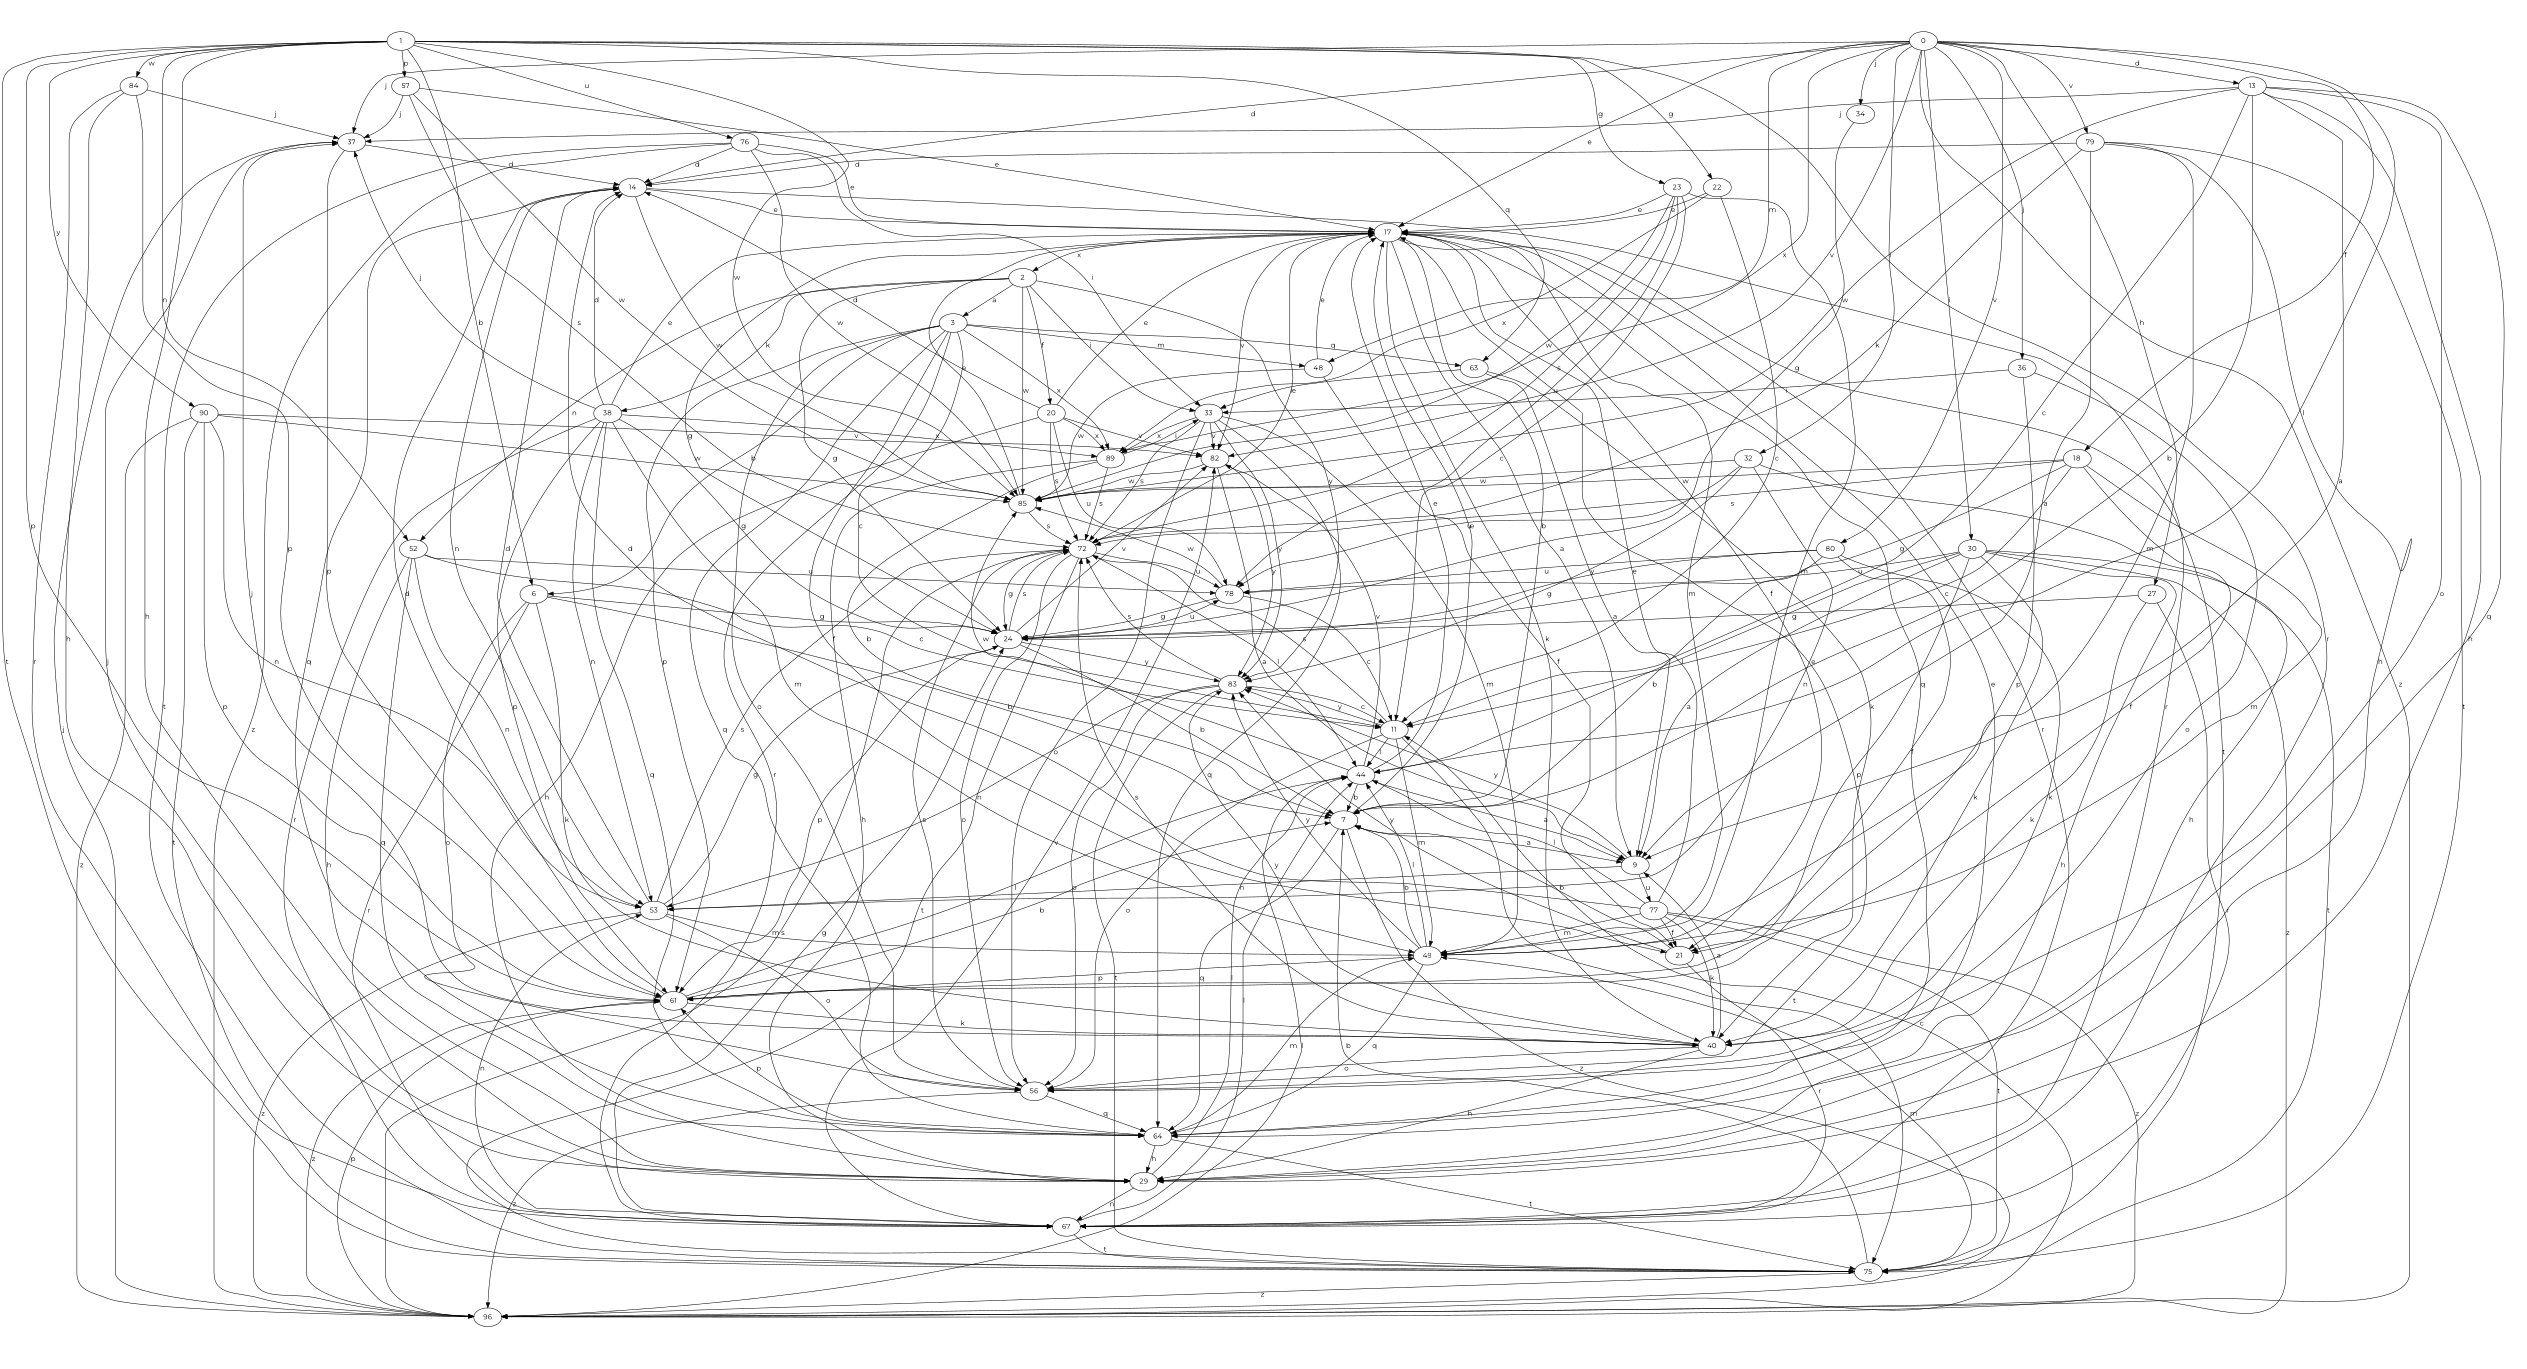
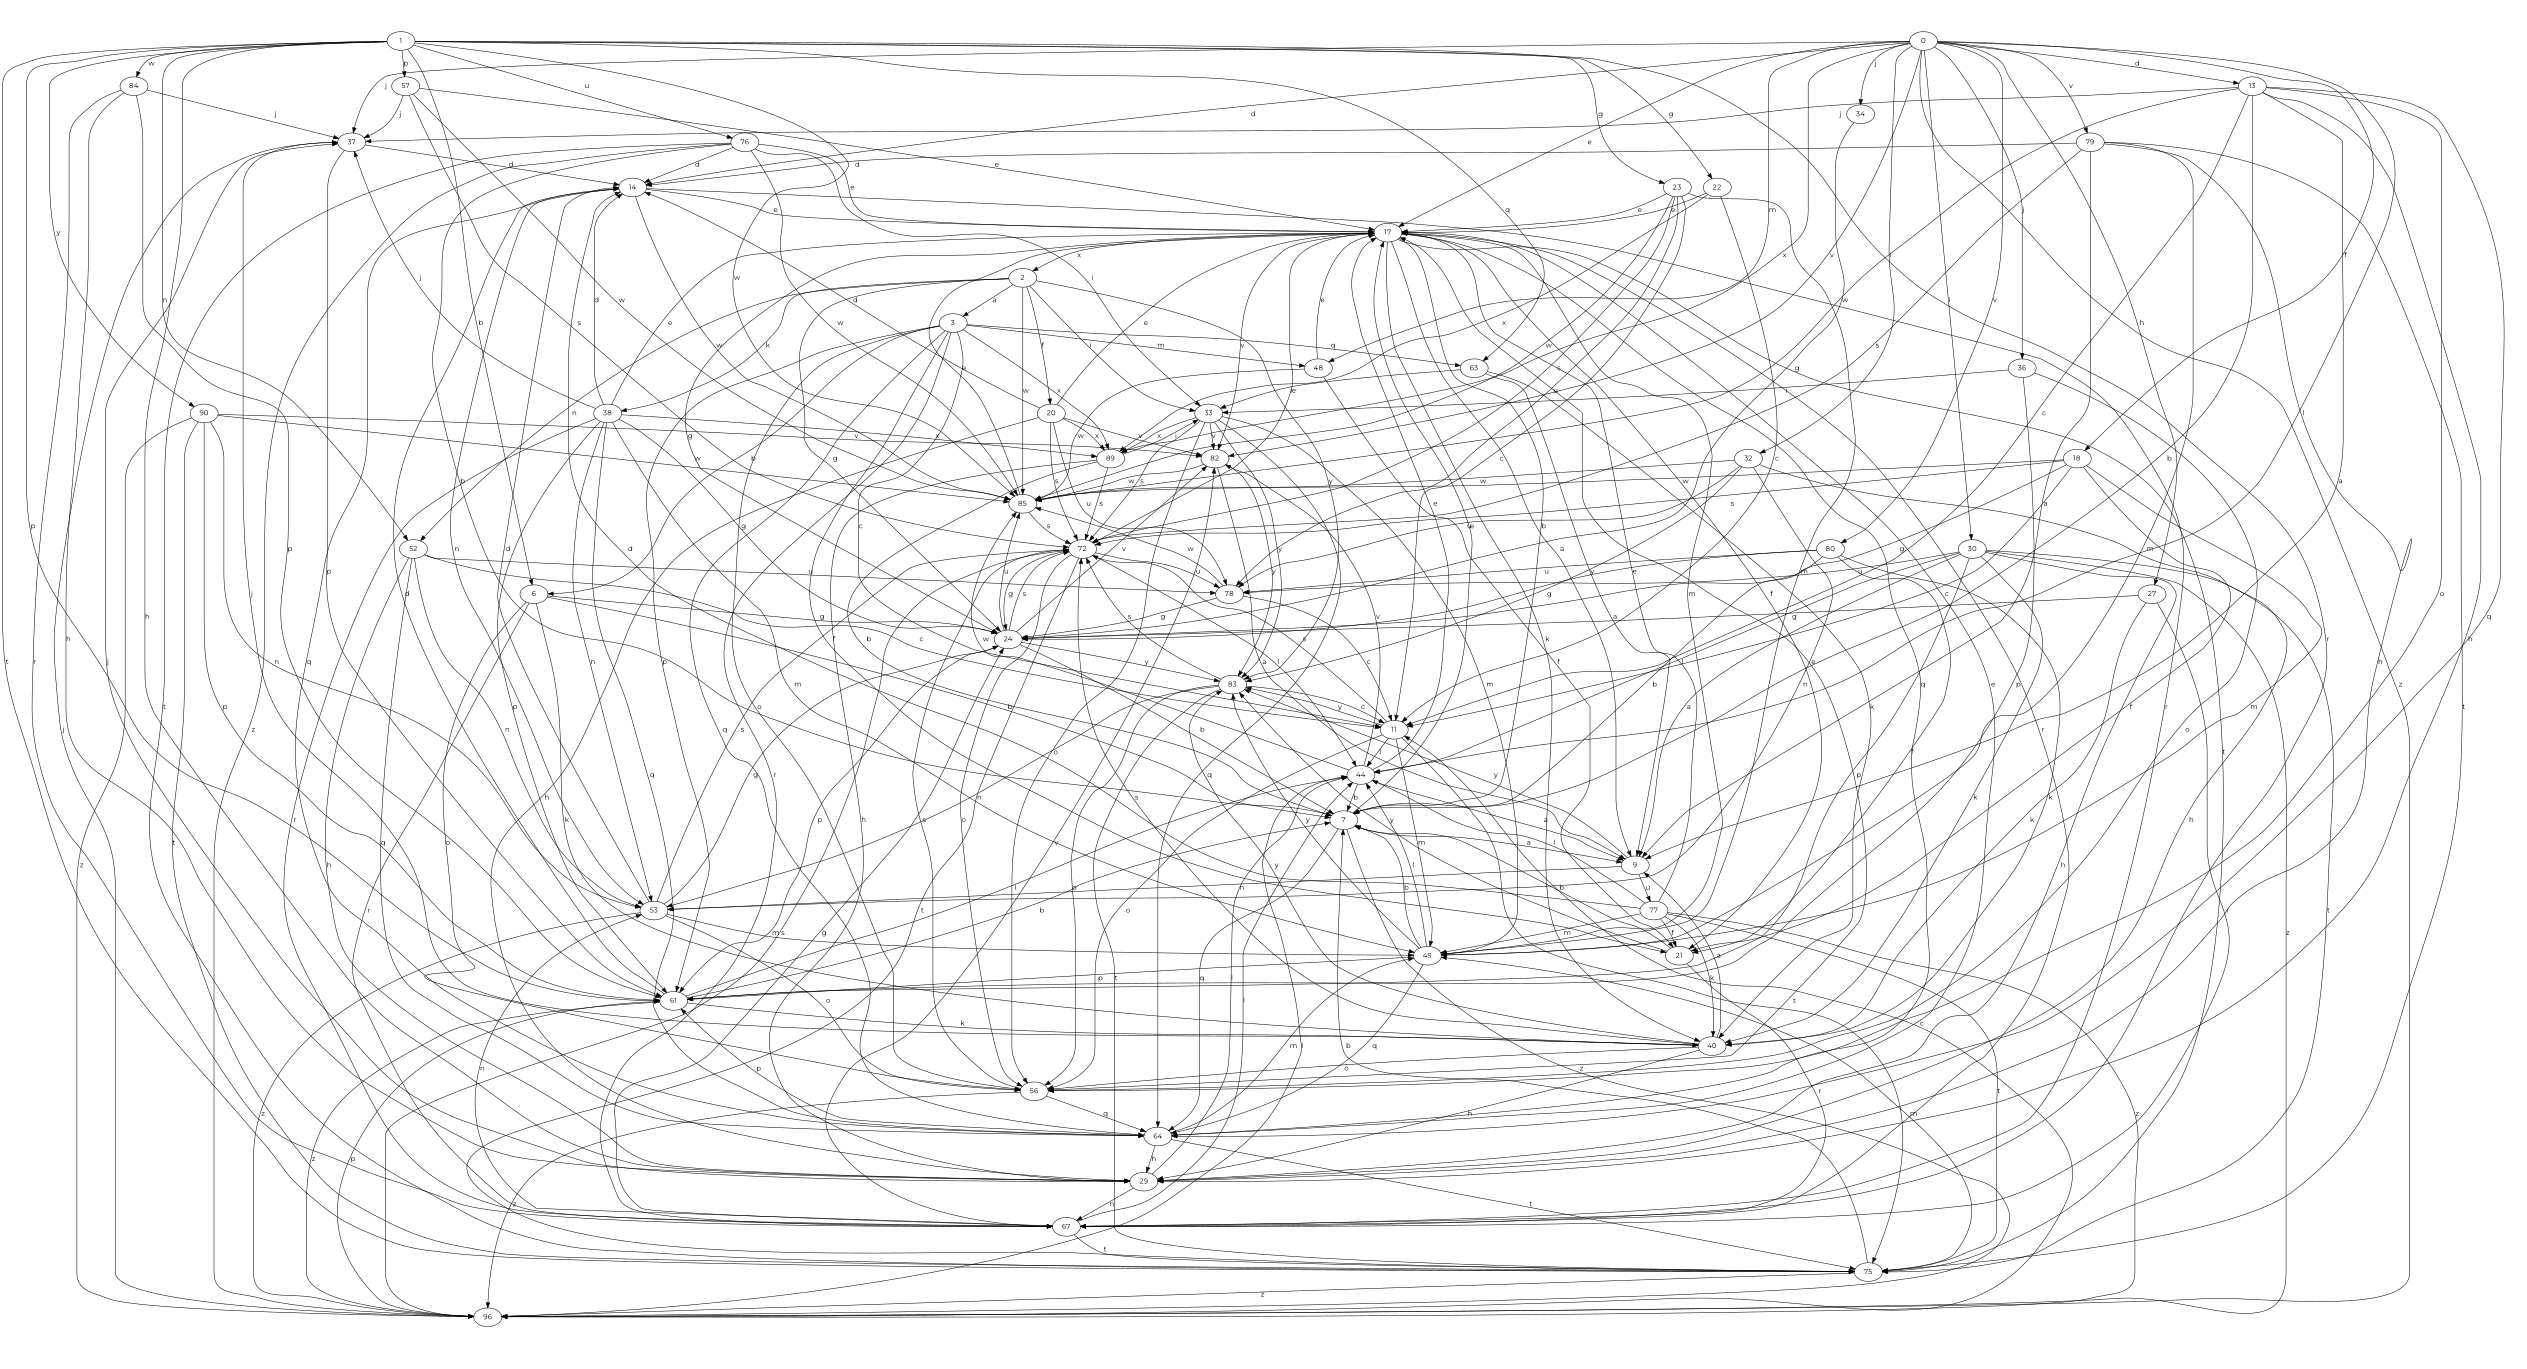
(1878, 346) -> (1878, 346)
(1159, 623) -> (1003, 574)
none -> (546, 626)
